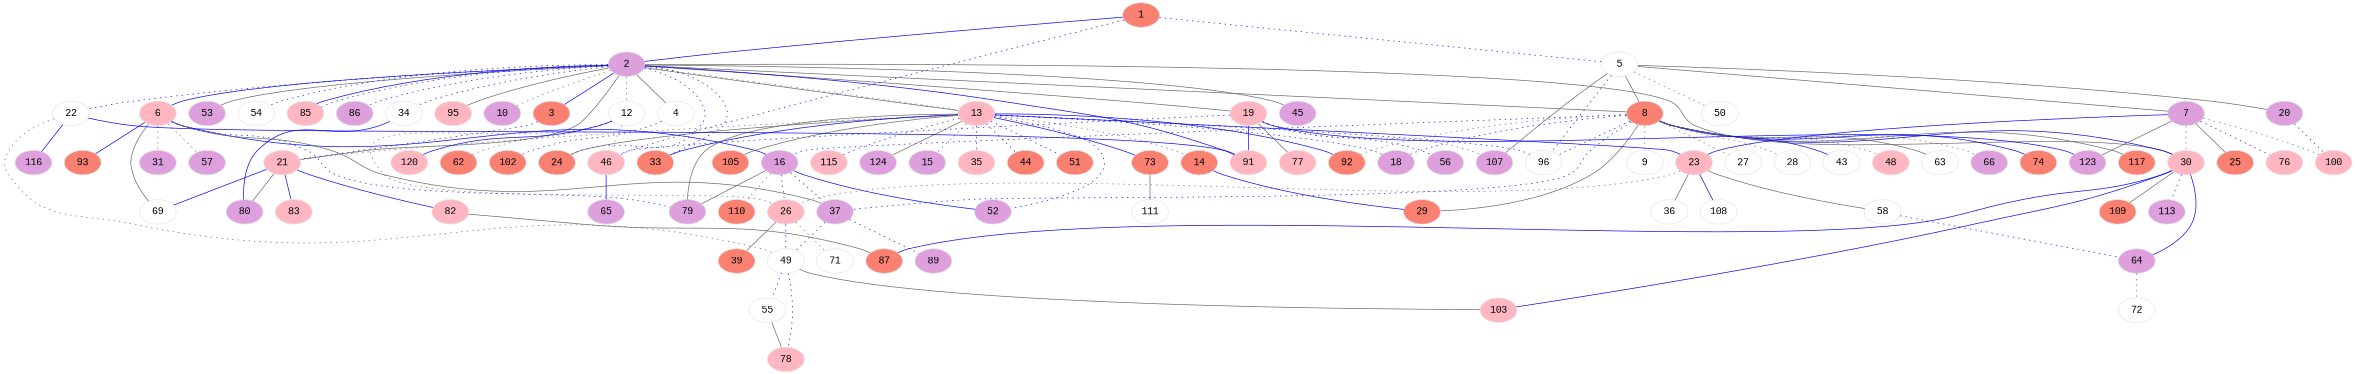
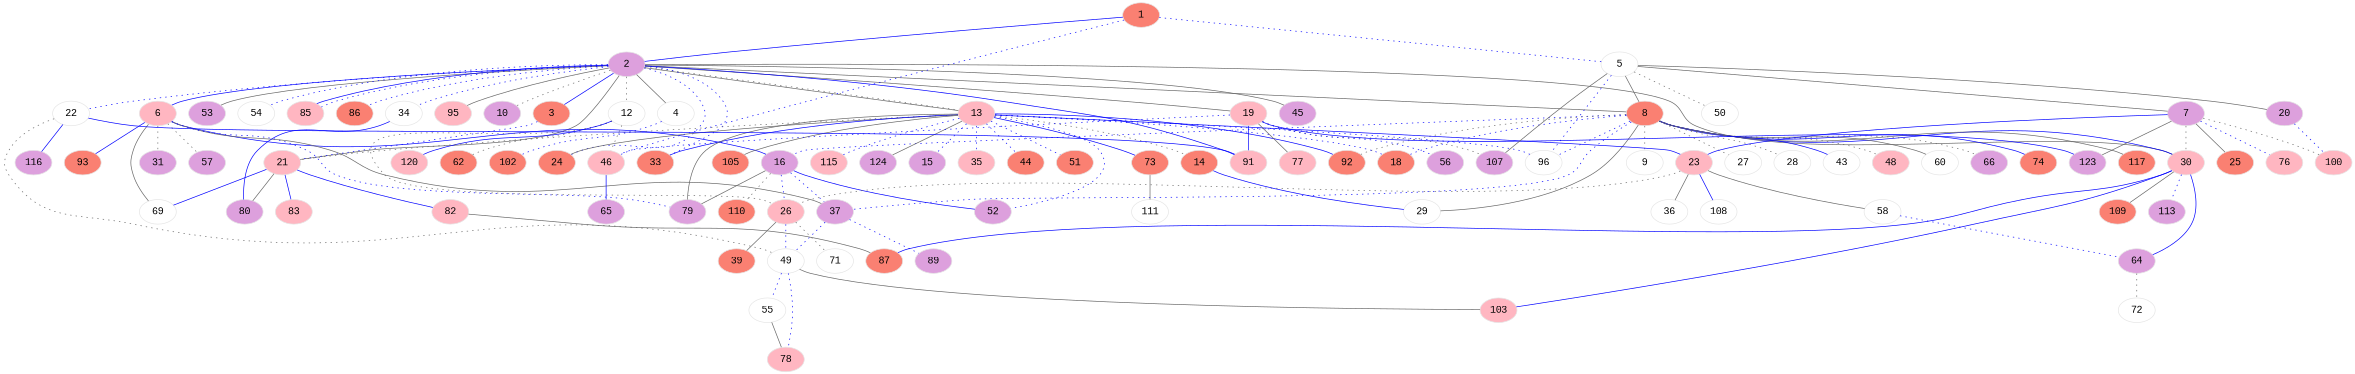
(355, 113) -> (355, 113)
(952, 138) -> (952, 138)
(1396, 163) -> (1396, 163)
(1940, 163) -> (1940, 163)
(1422, 212) -> (1422, 212)
